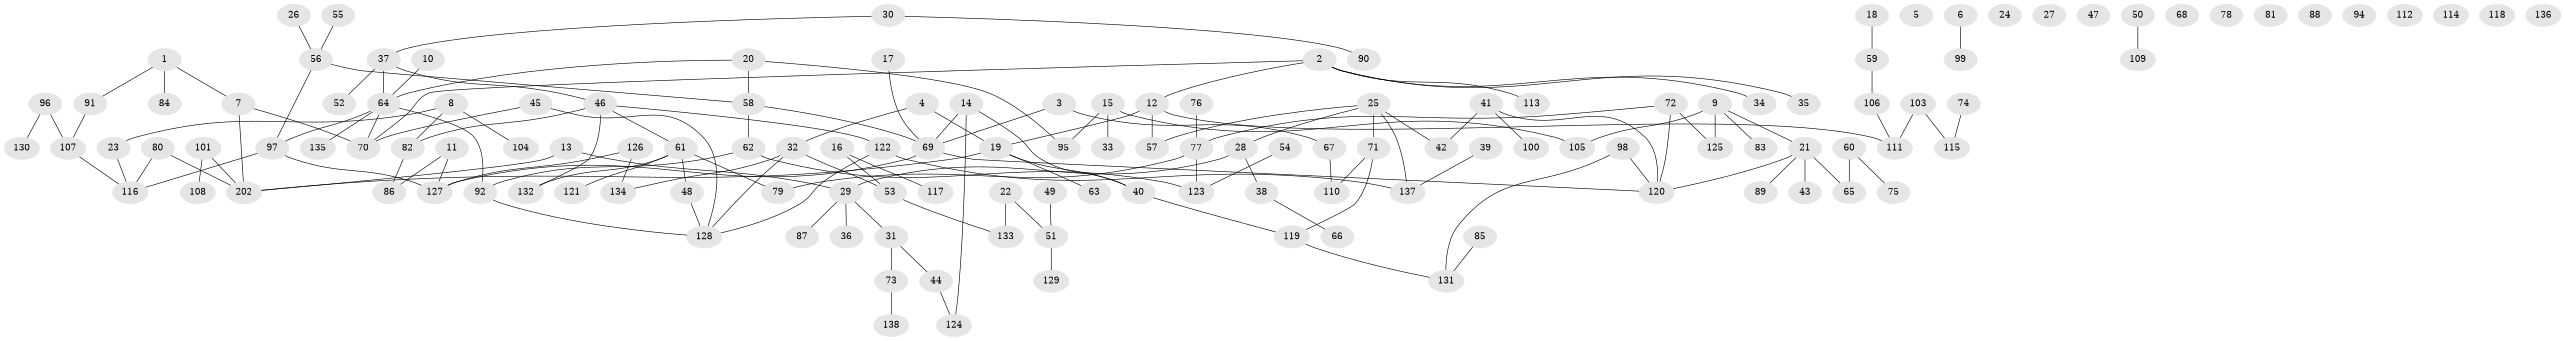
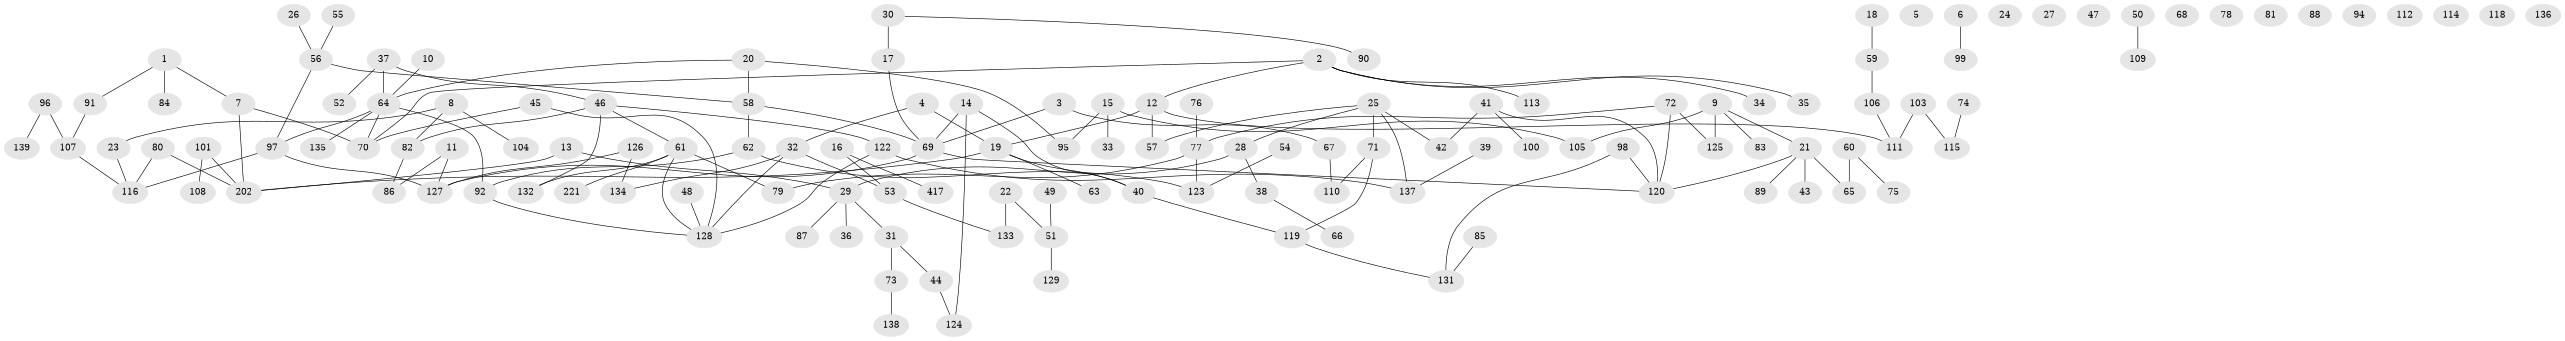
(633, 25) -> (888, 38)
(22, 148) -> (22, 148)
(684, 170) -> (663, 199)
(572, 193) -> (572, 193)
(936, 193) -> (936, 193)
